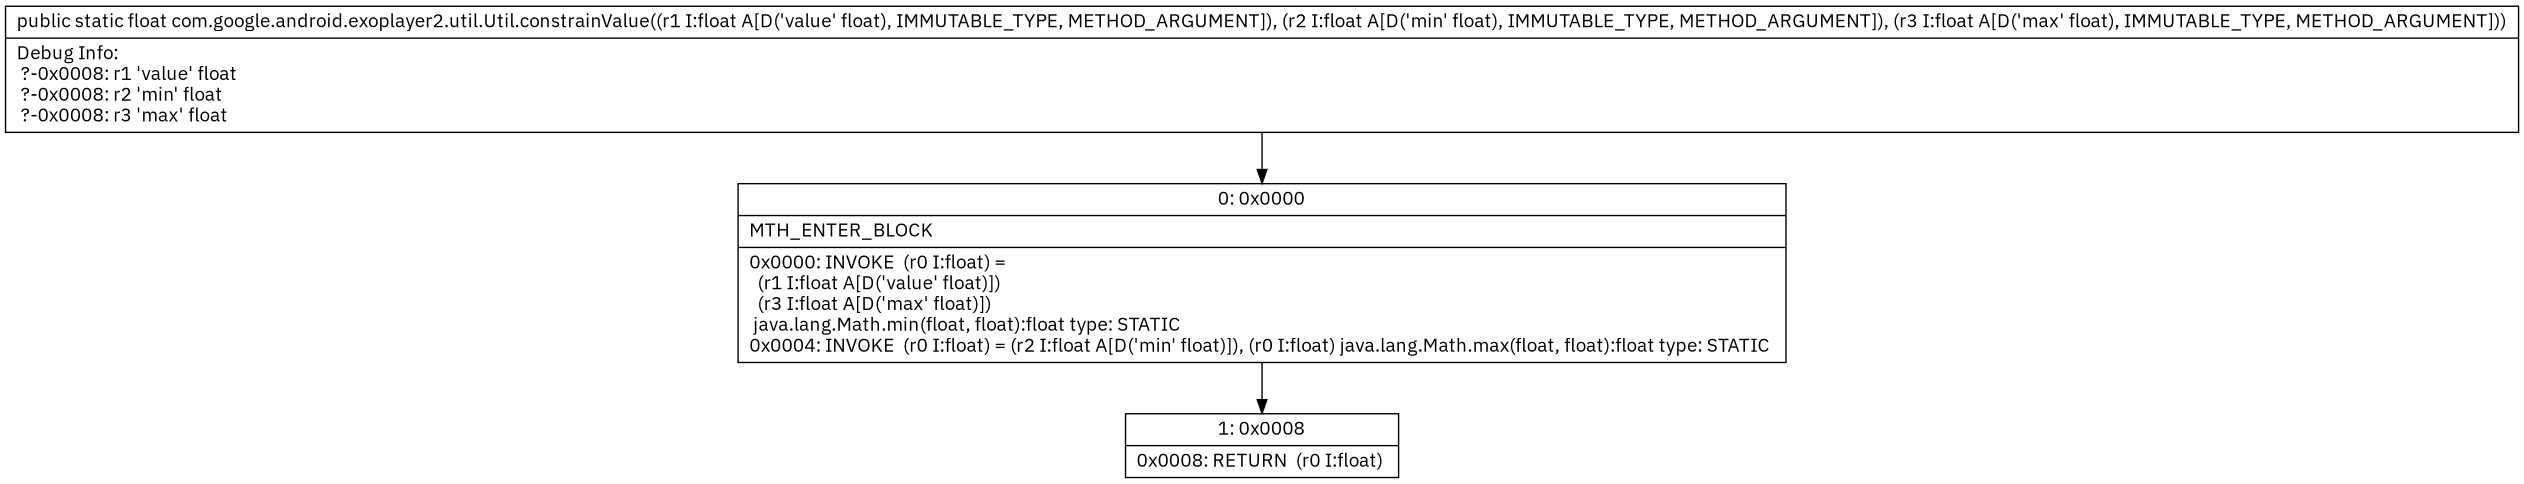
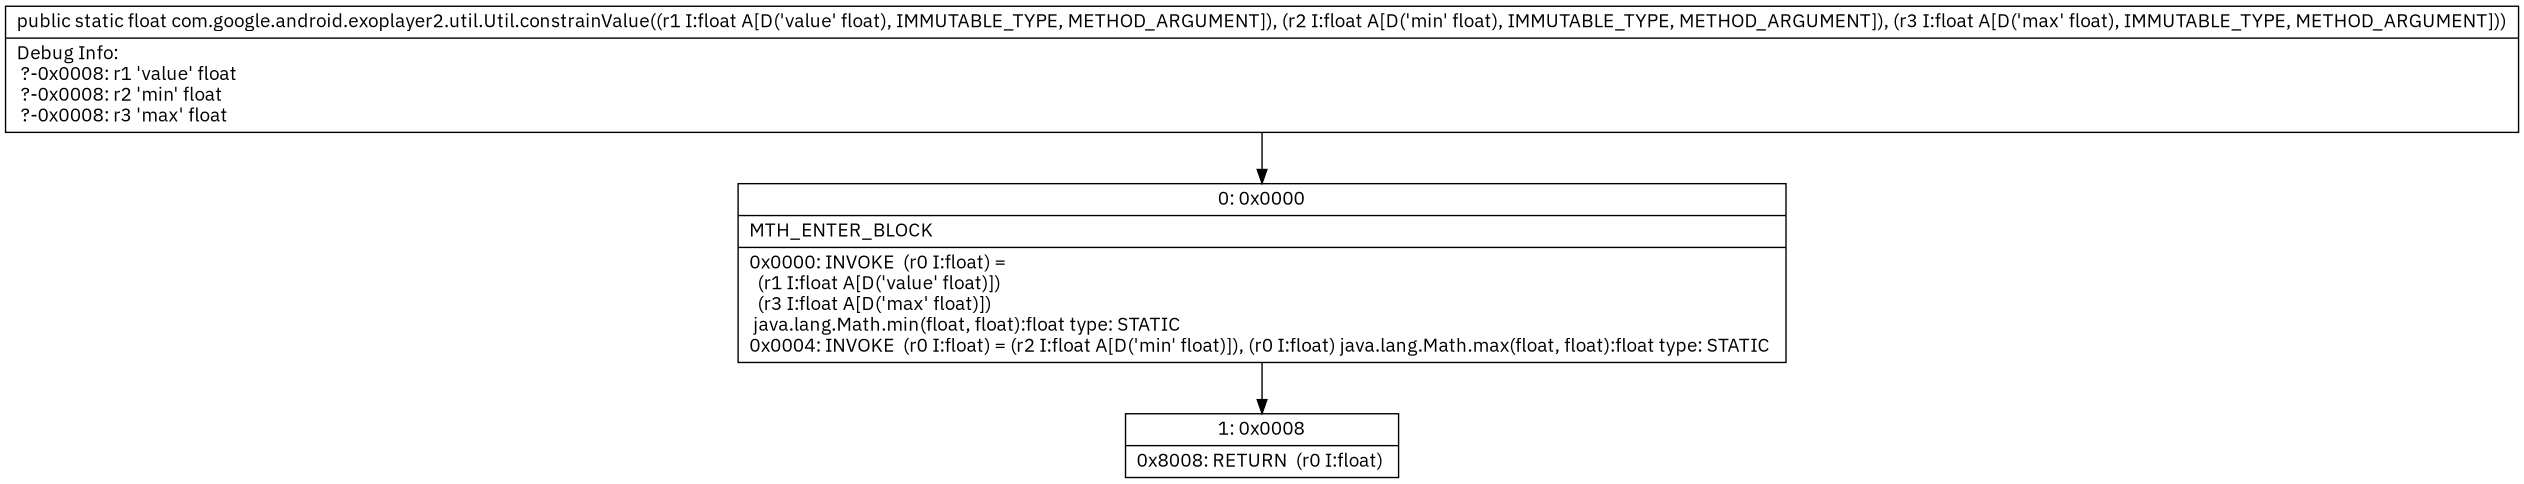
(1262, 461) -> (1262, 461)
